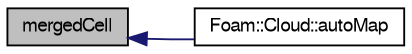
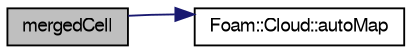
(170, 39) -> (152, 15)
